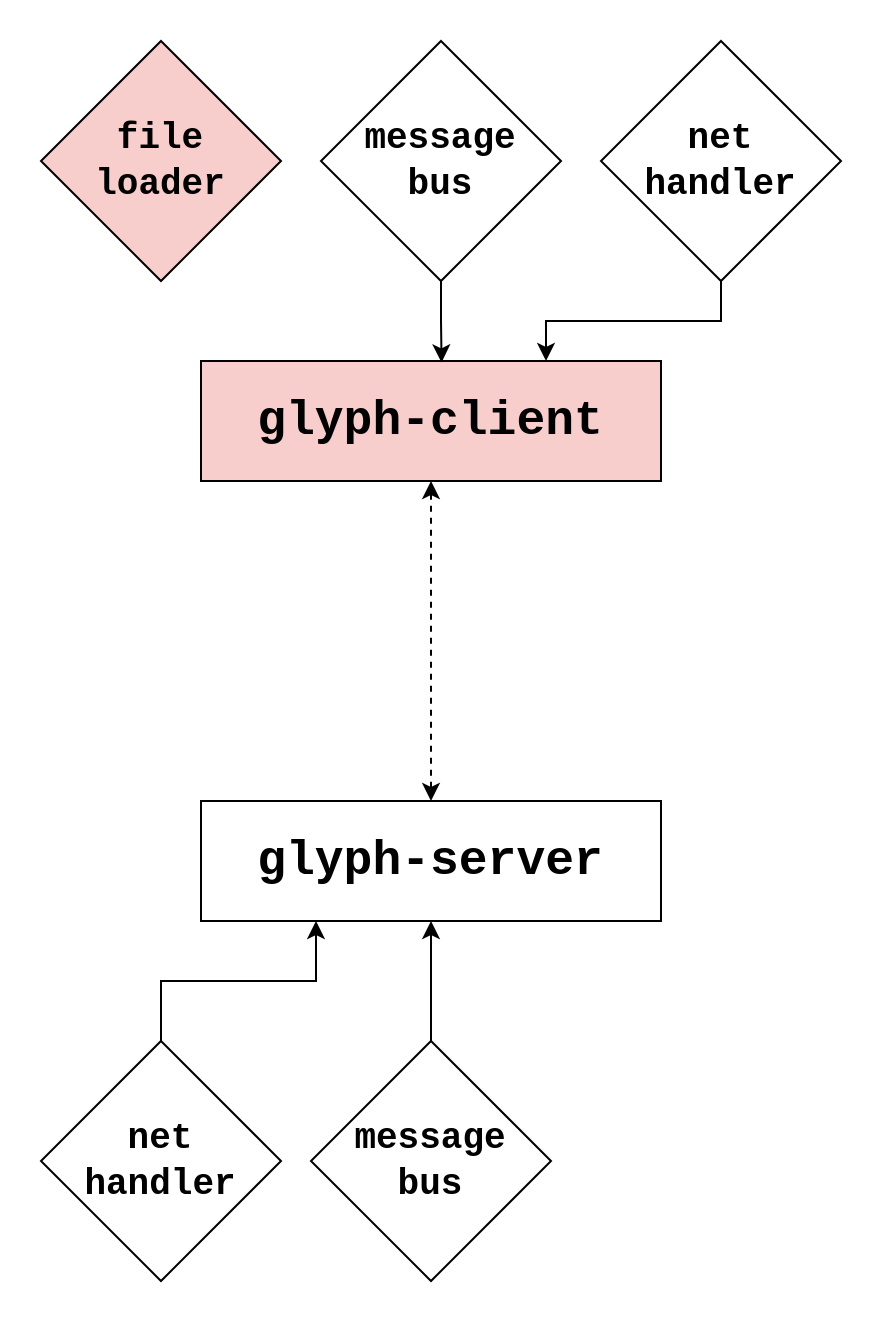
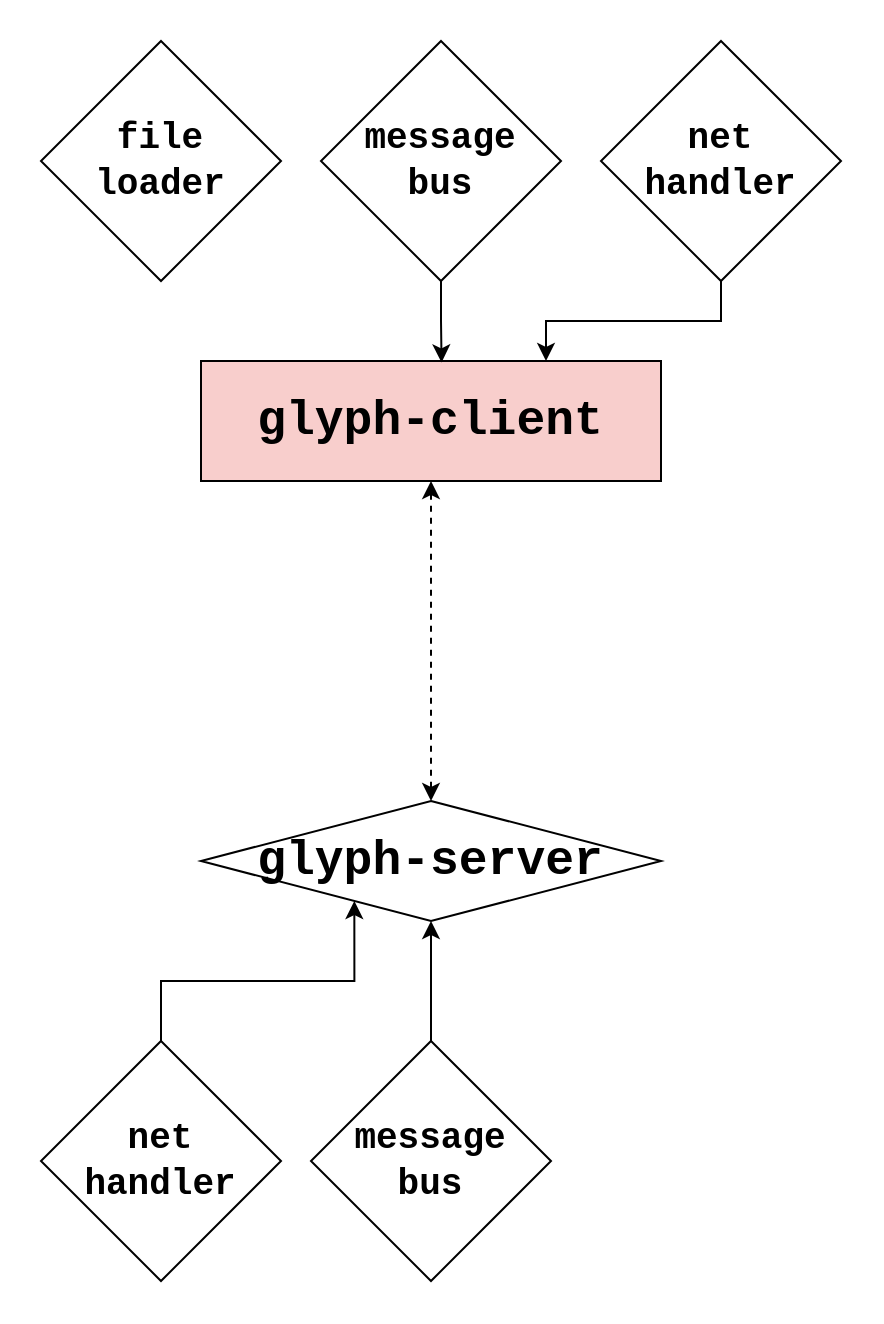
(161, 161) -> (161, 161)
(431, 861) -> (431, 861)
